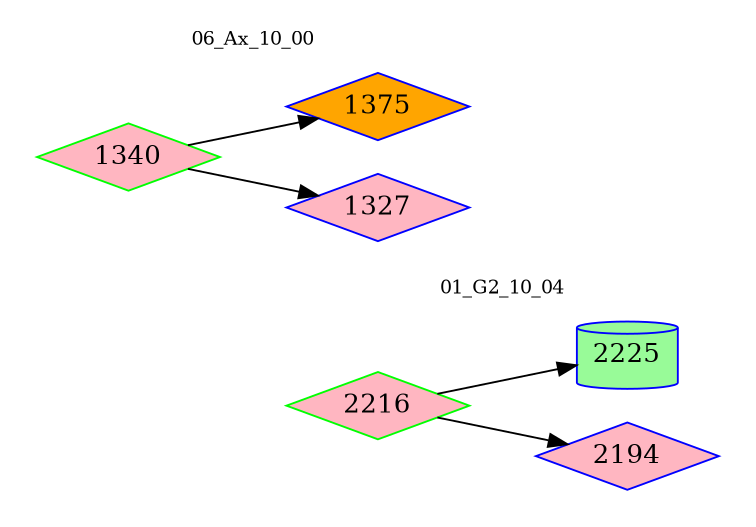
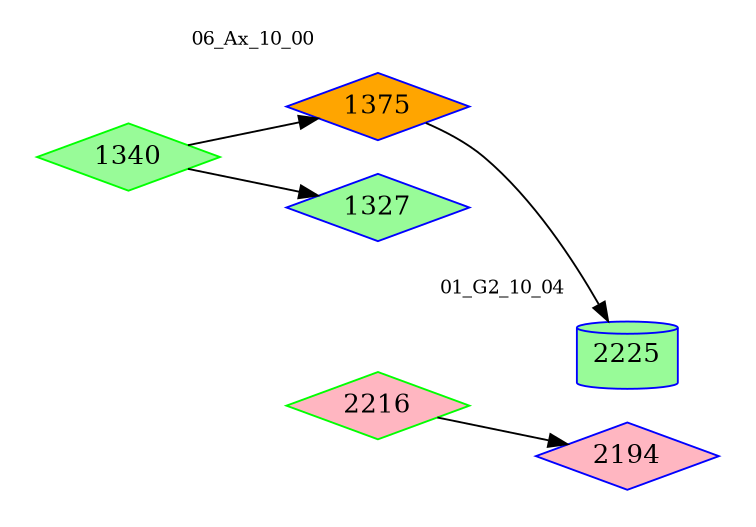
(128, 157) -> (128, 157)
(378, 208) -> (378, 208)
(498, 381) -> (526, 200)
